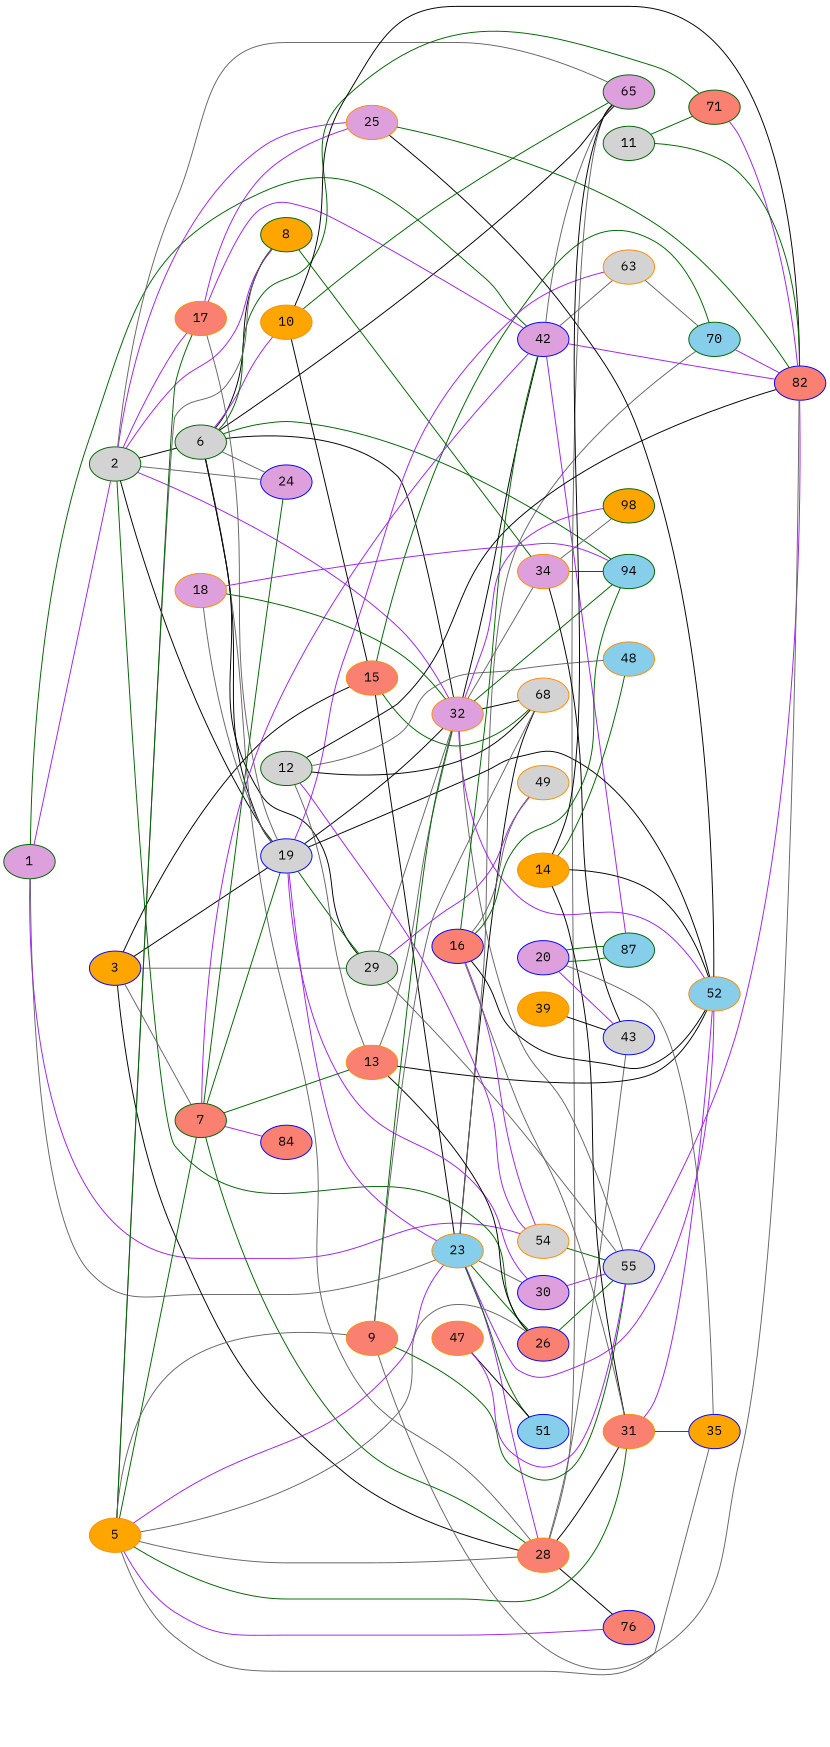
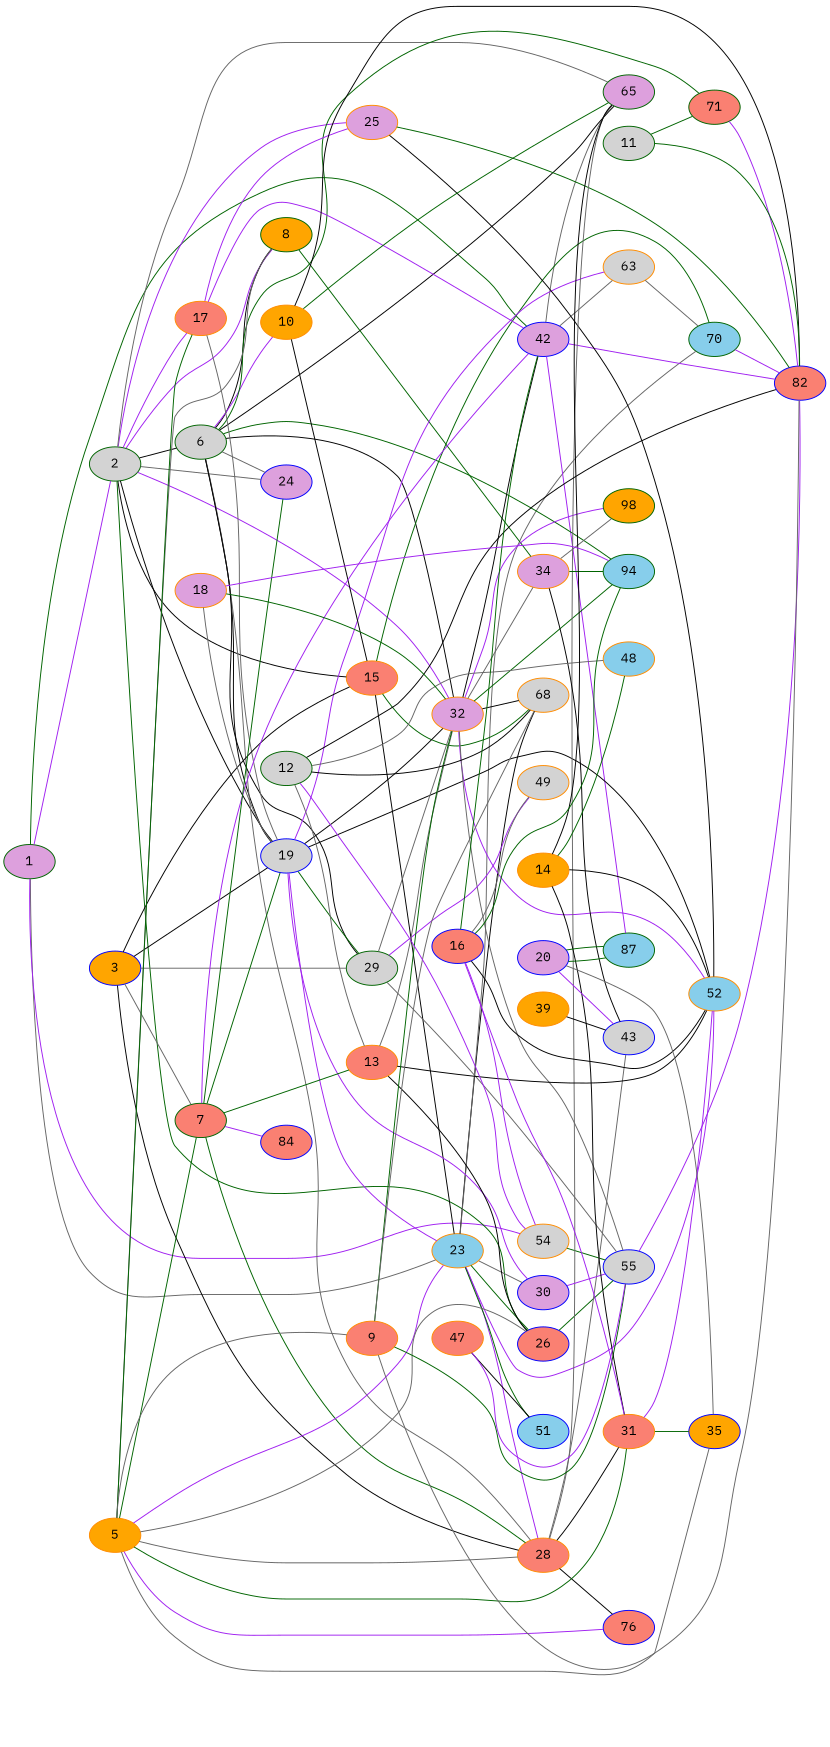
none -> (189, 627)
(557, 1185) -> (557, 1185)
